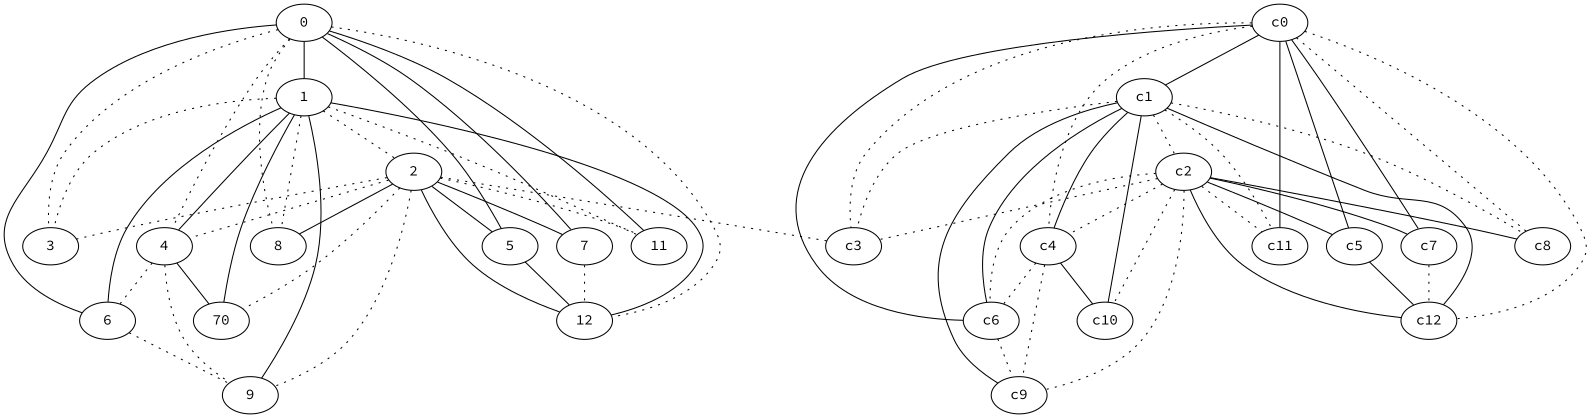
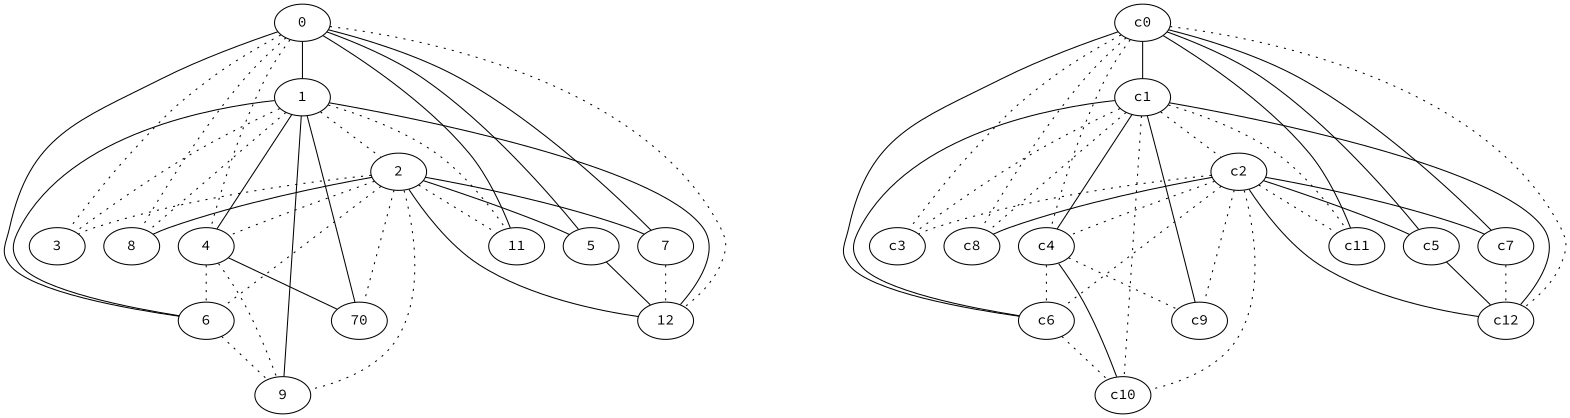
(634, 209) -> (302, 246)
(1124, 214) -> (1133, 240)
(1005, 358) -> (1085, 358)
